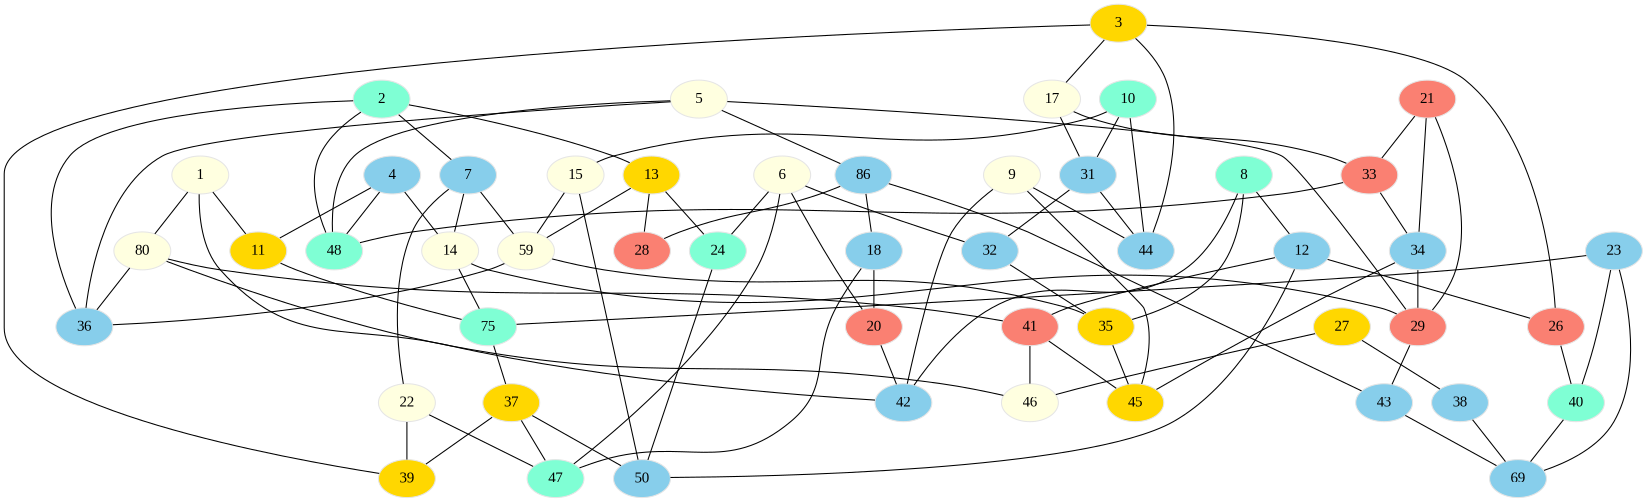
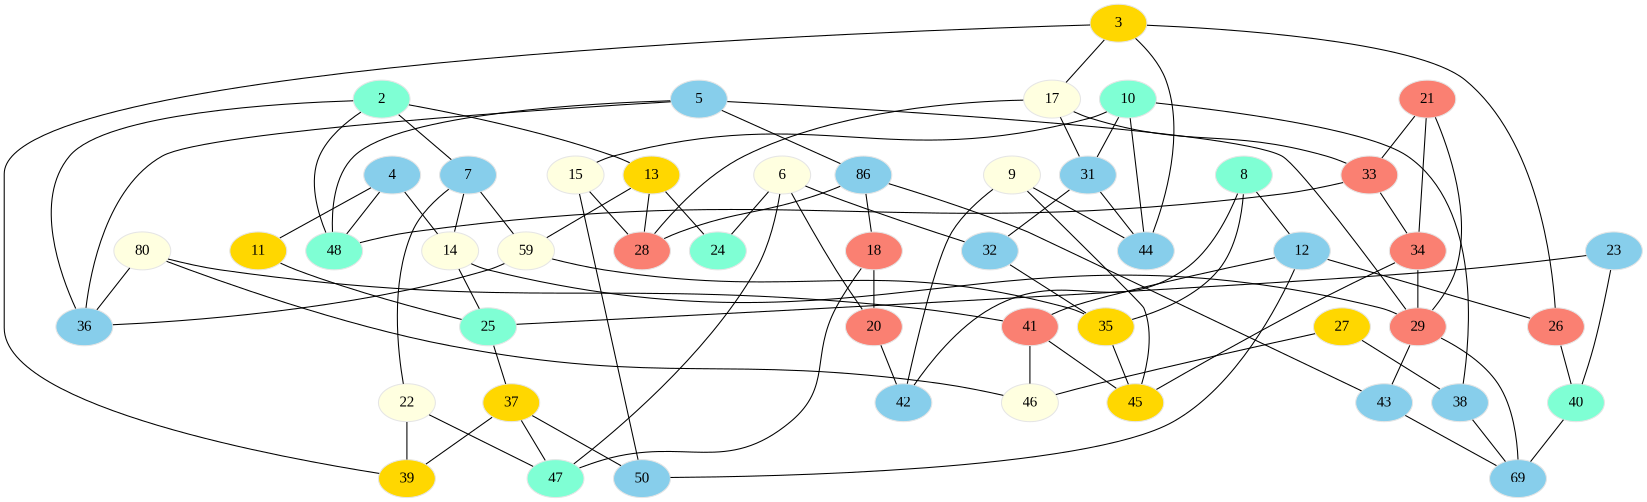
(699, 99) -> (699, 99)
none -> (823, 127)
none -> (1402, 153)
(200, 175) -> none
(553, 210) -> (615, 220)
(874, 251) -> (874, 251)
(1418, 251) -> (1418, 251)
(488, 327) -> (488, 327)
(683, 355) -> none
(1626, 390) -> (1499, 386)
